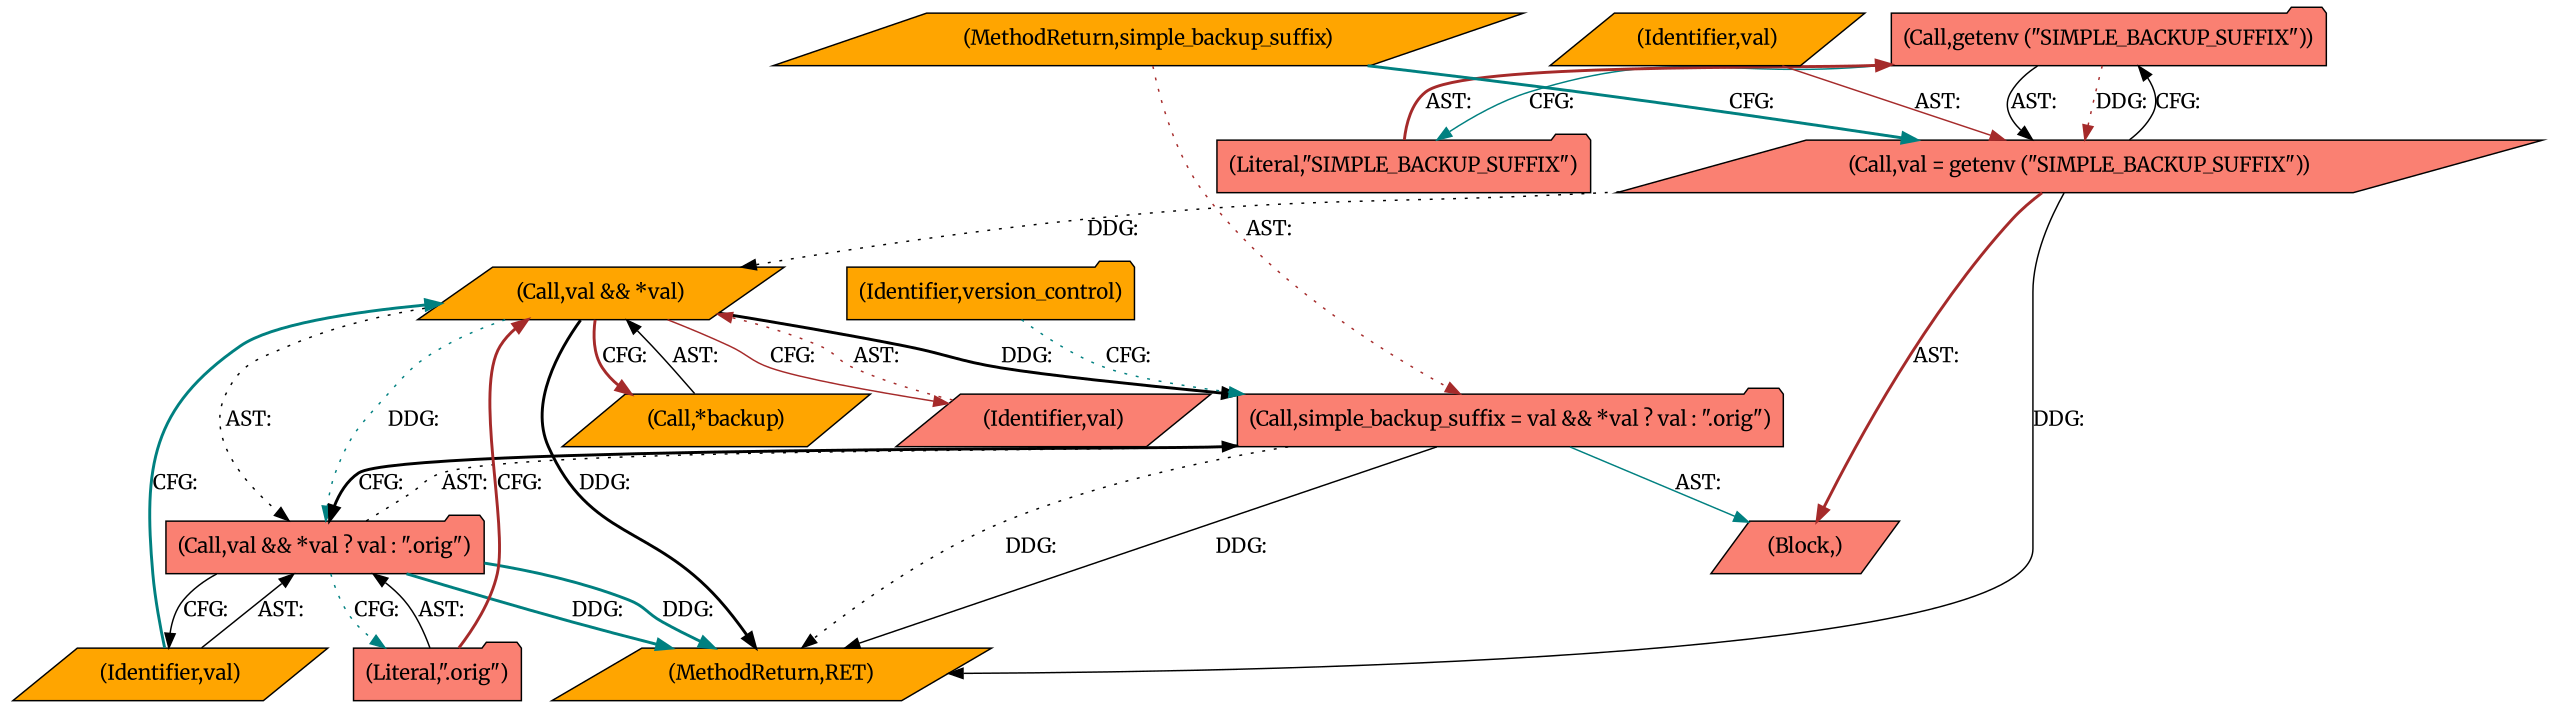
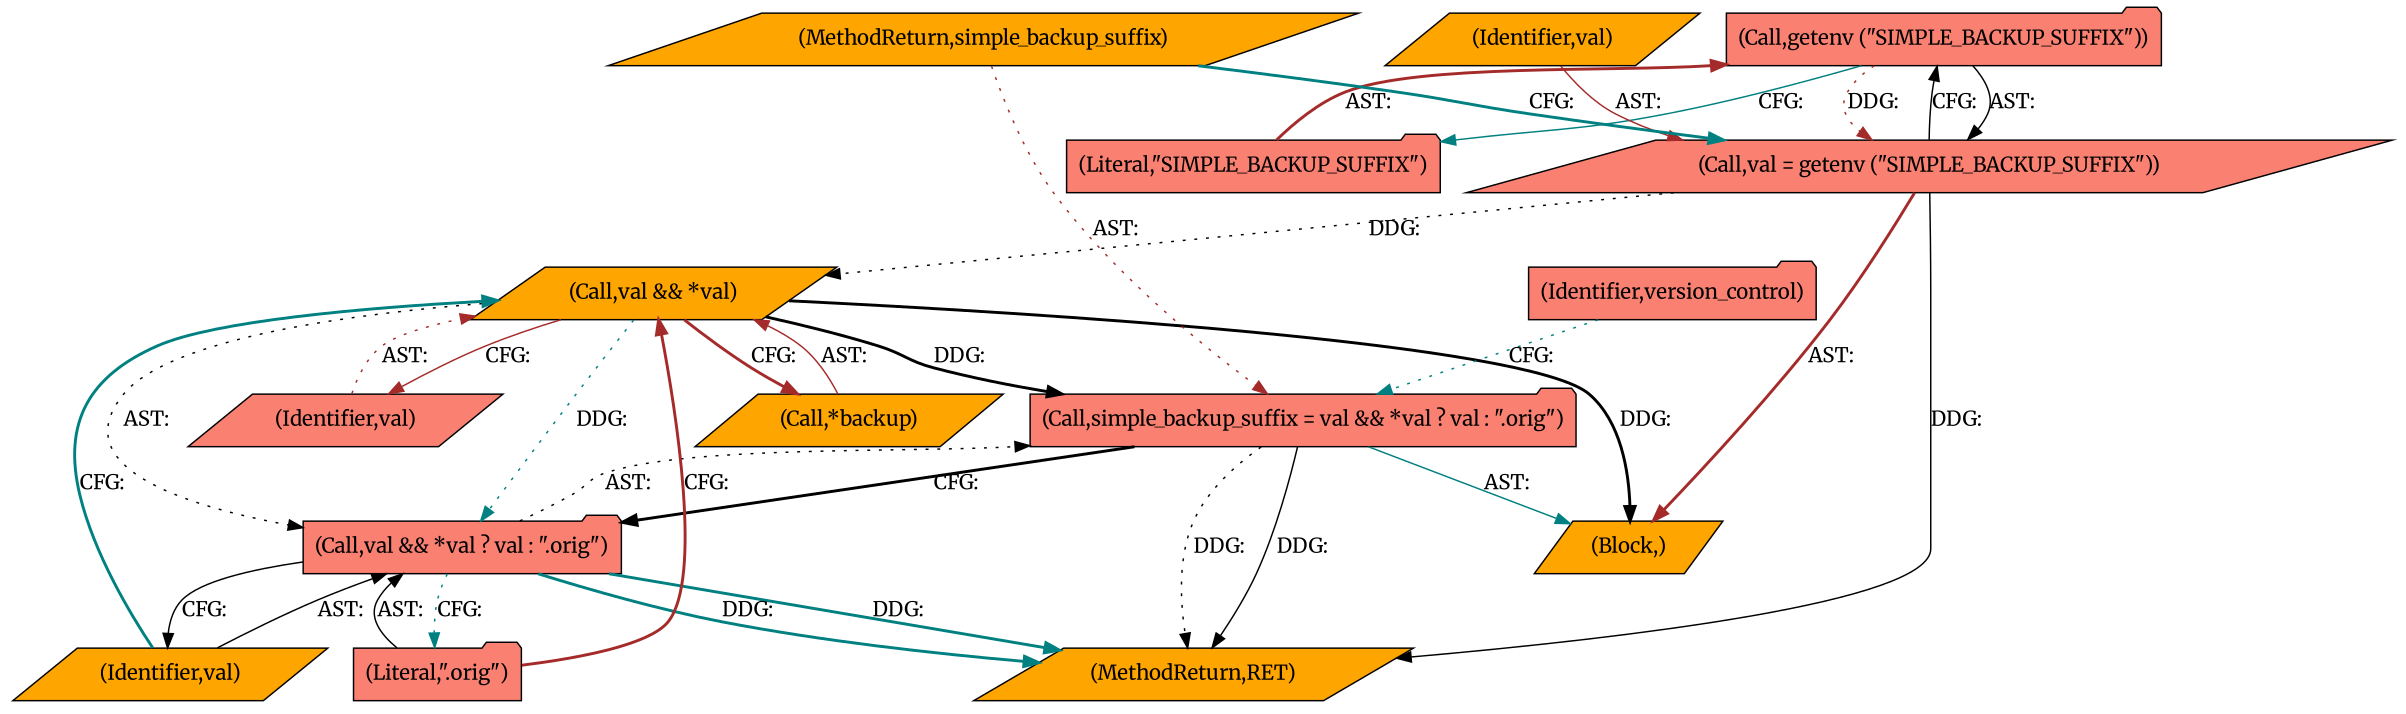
(991, 293) -> (1672, 293)
(667, 362) -> (809, 353)
(589, 504) -> (1253, 332)
(1805, 547) -> (1629, 547)
